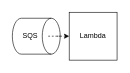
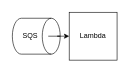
(59, 36) -> (59, 36)
